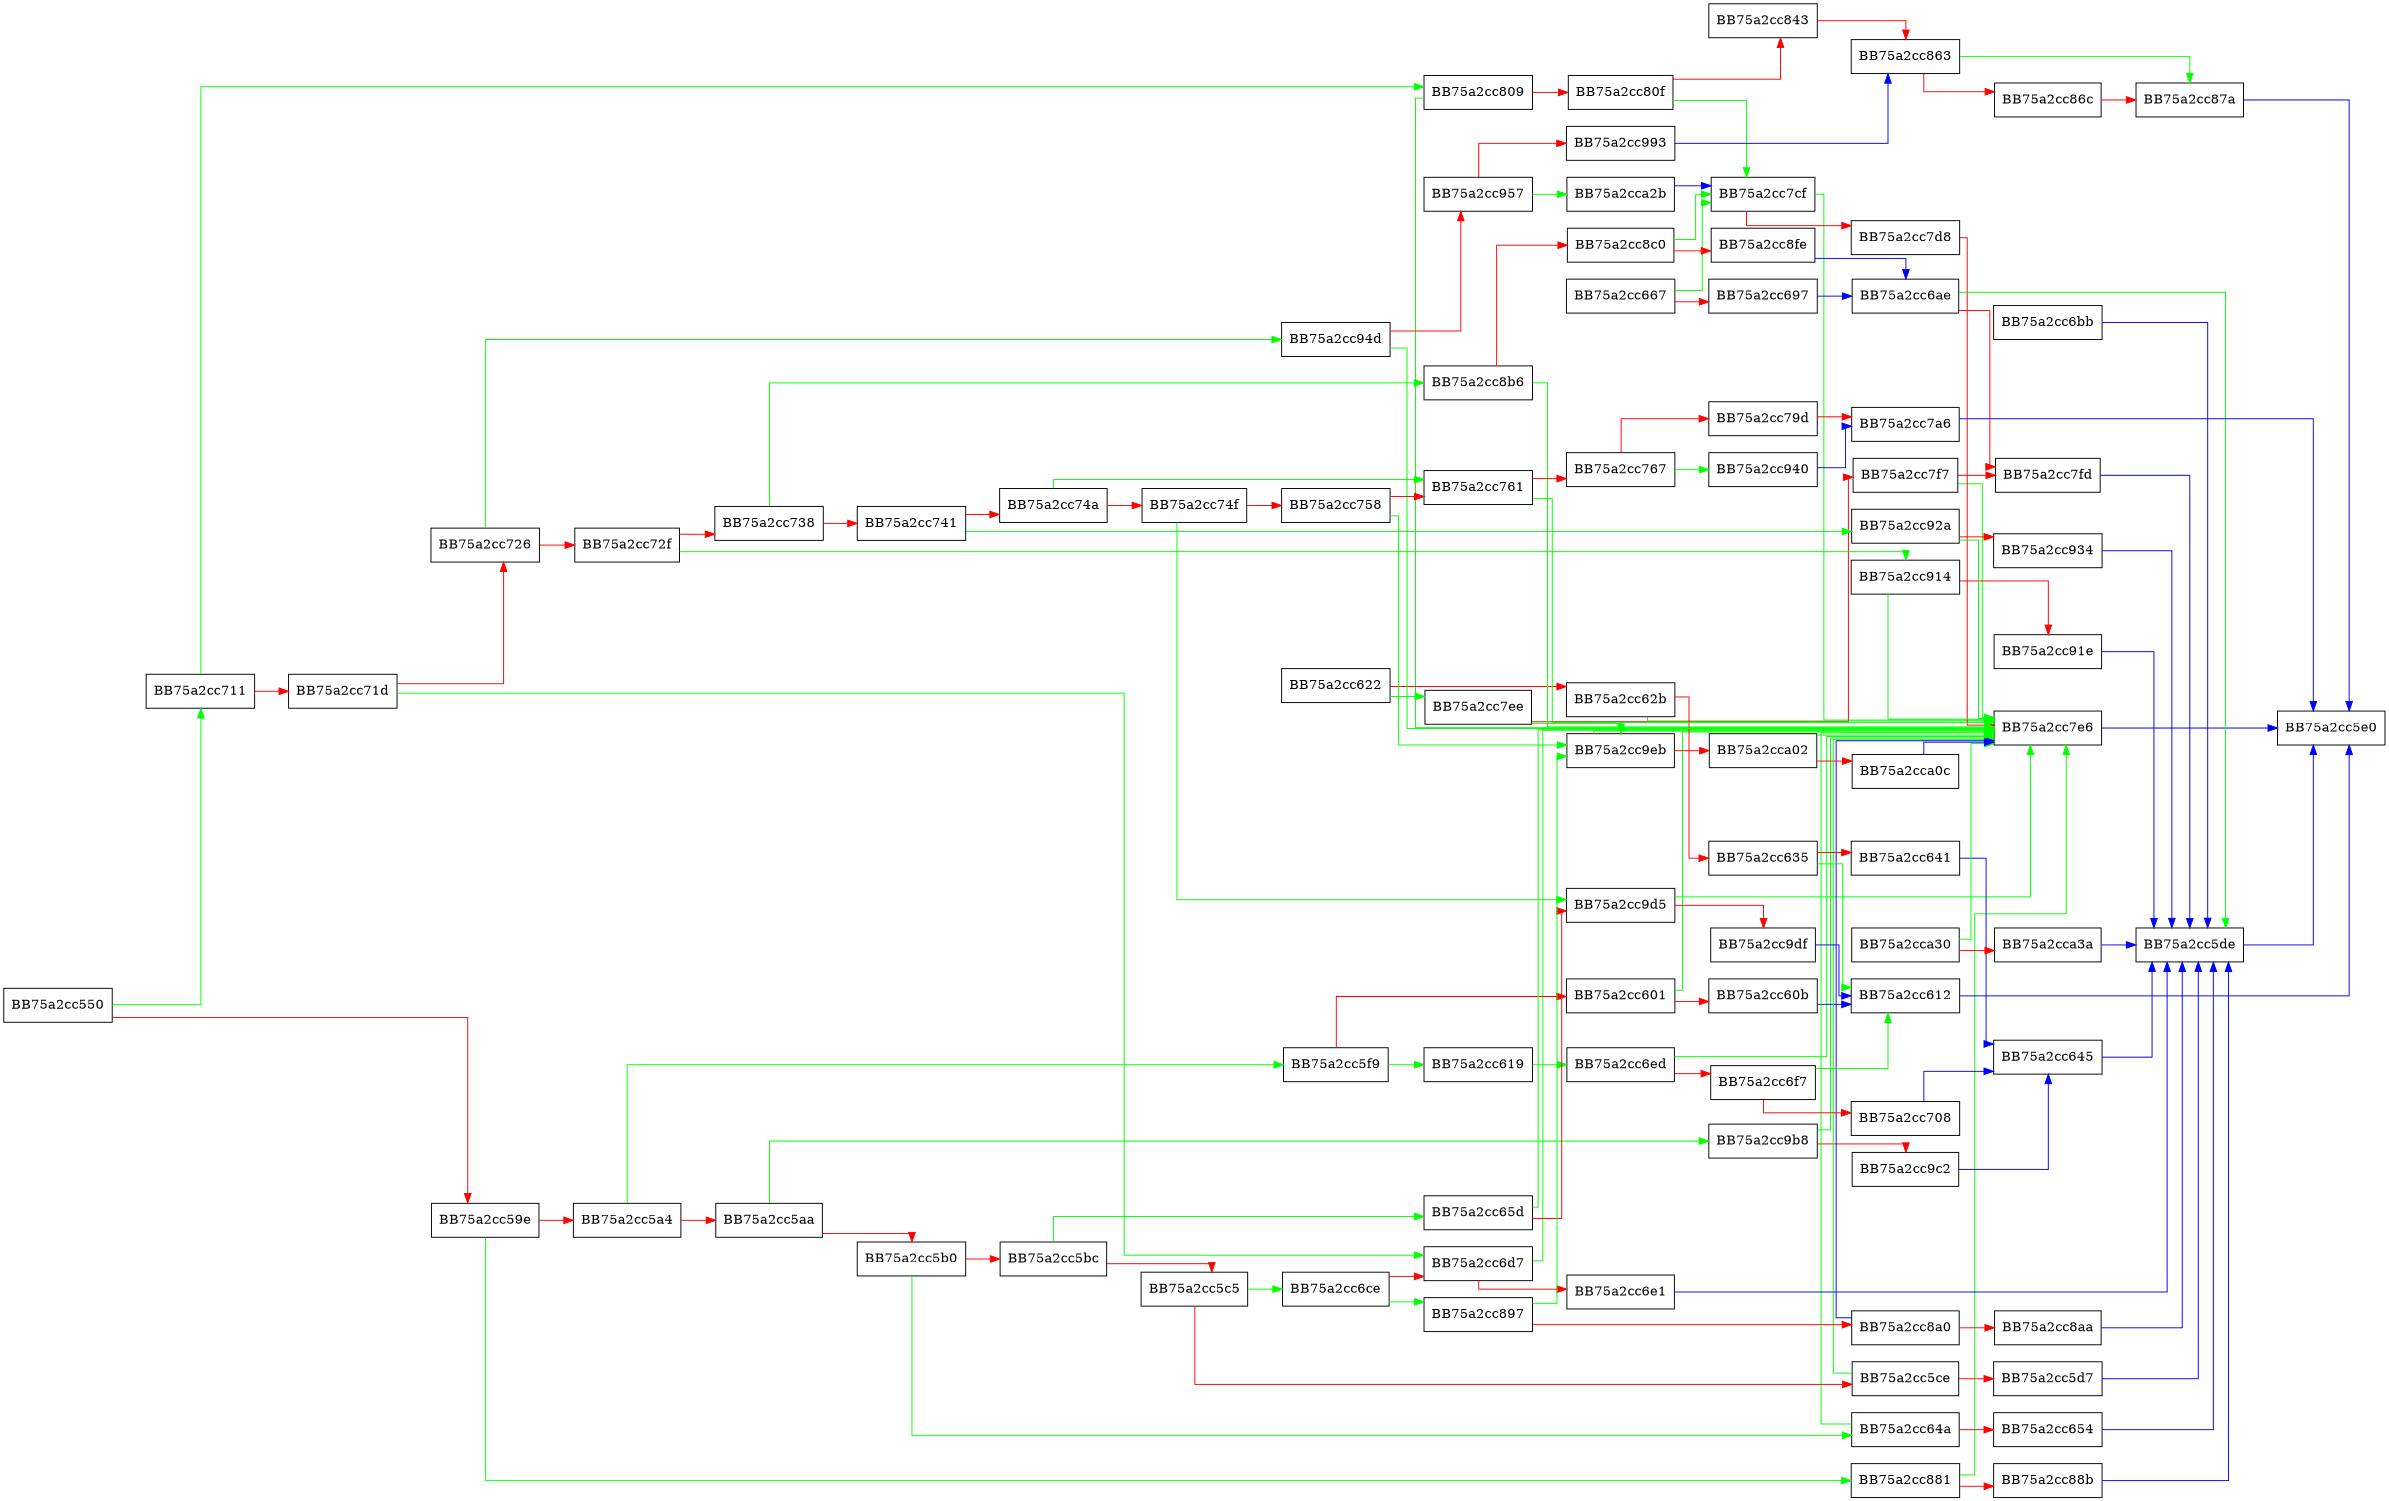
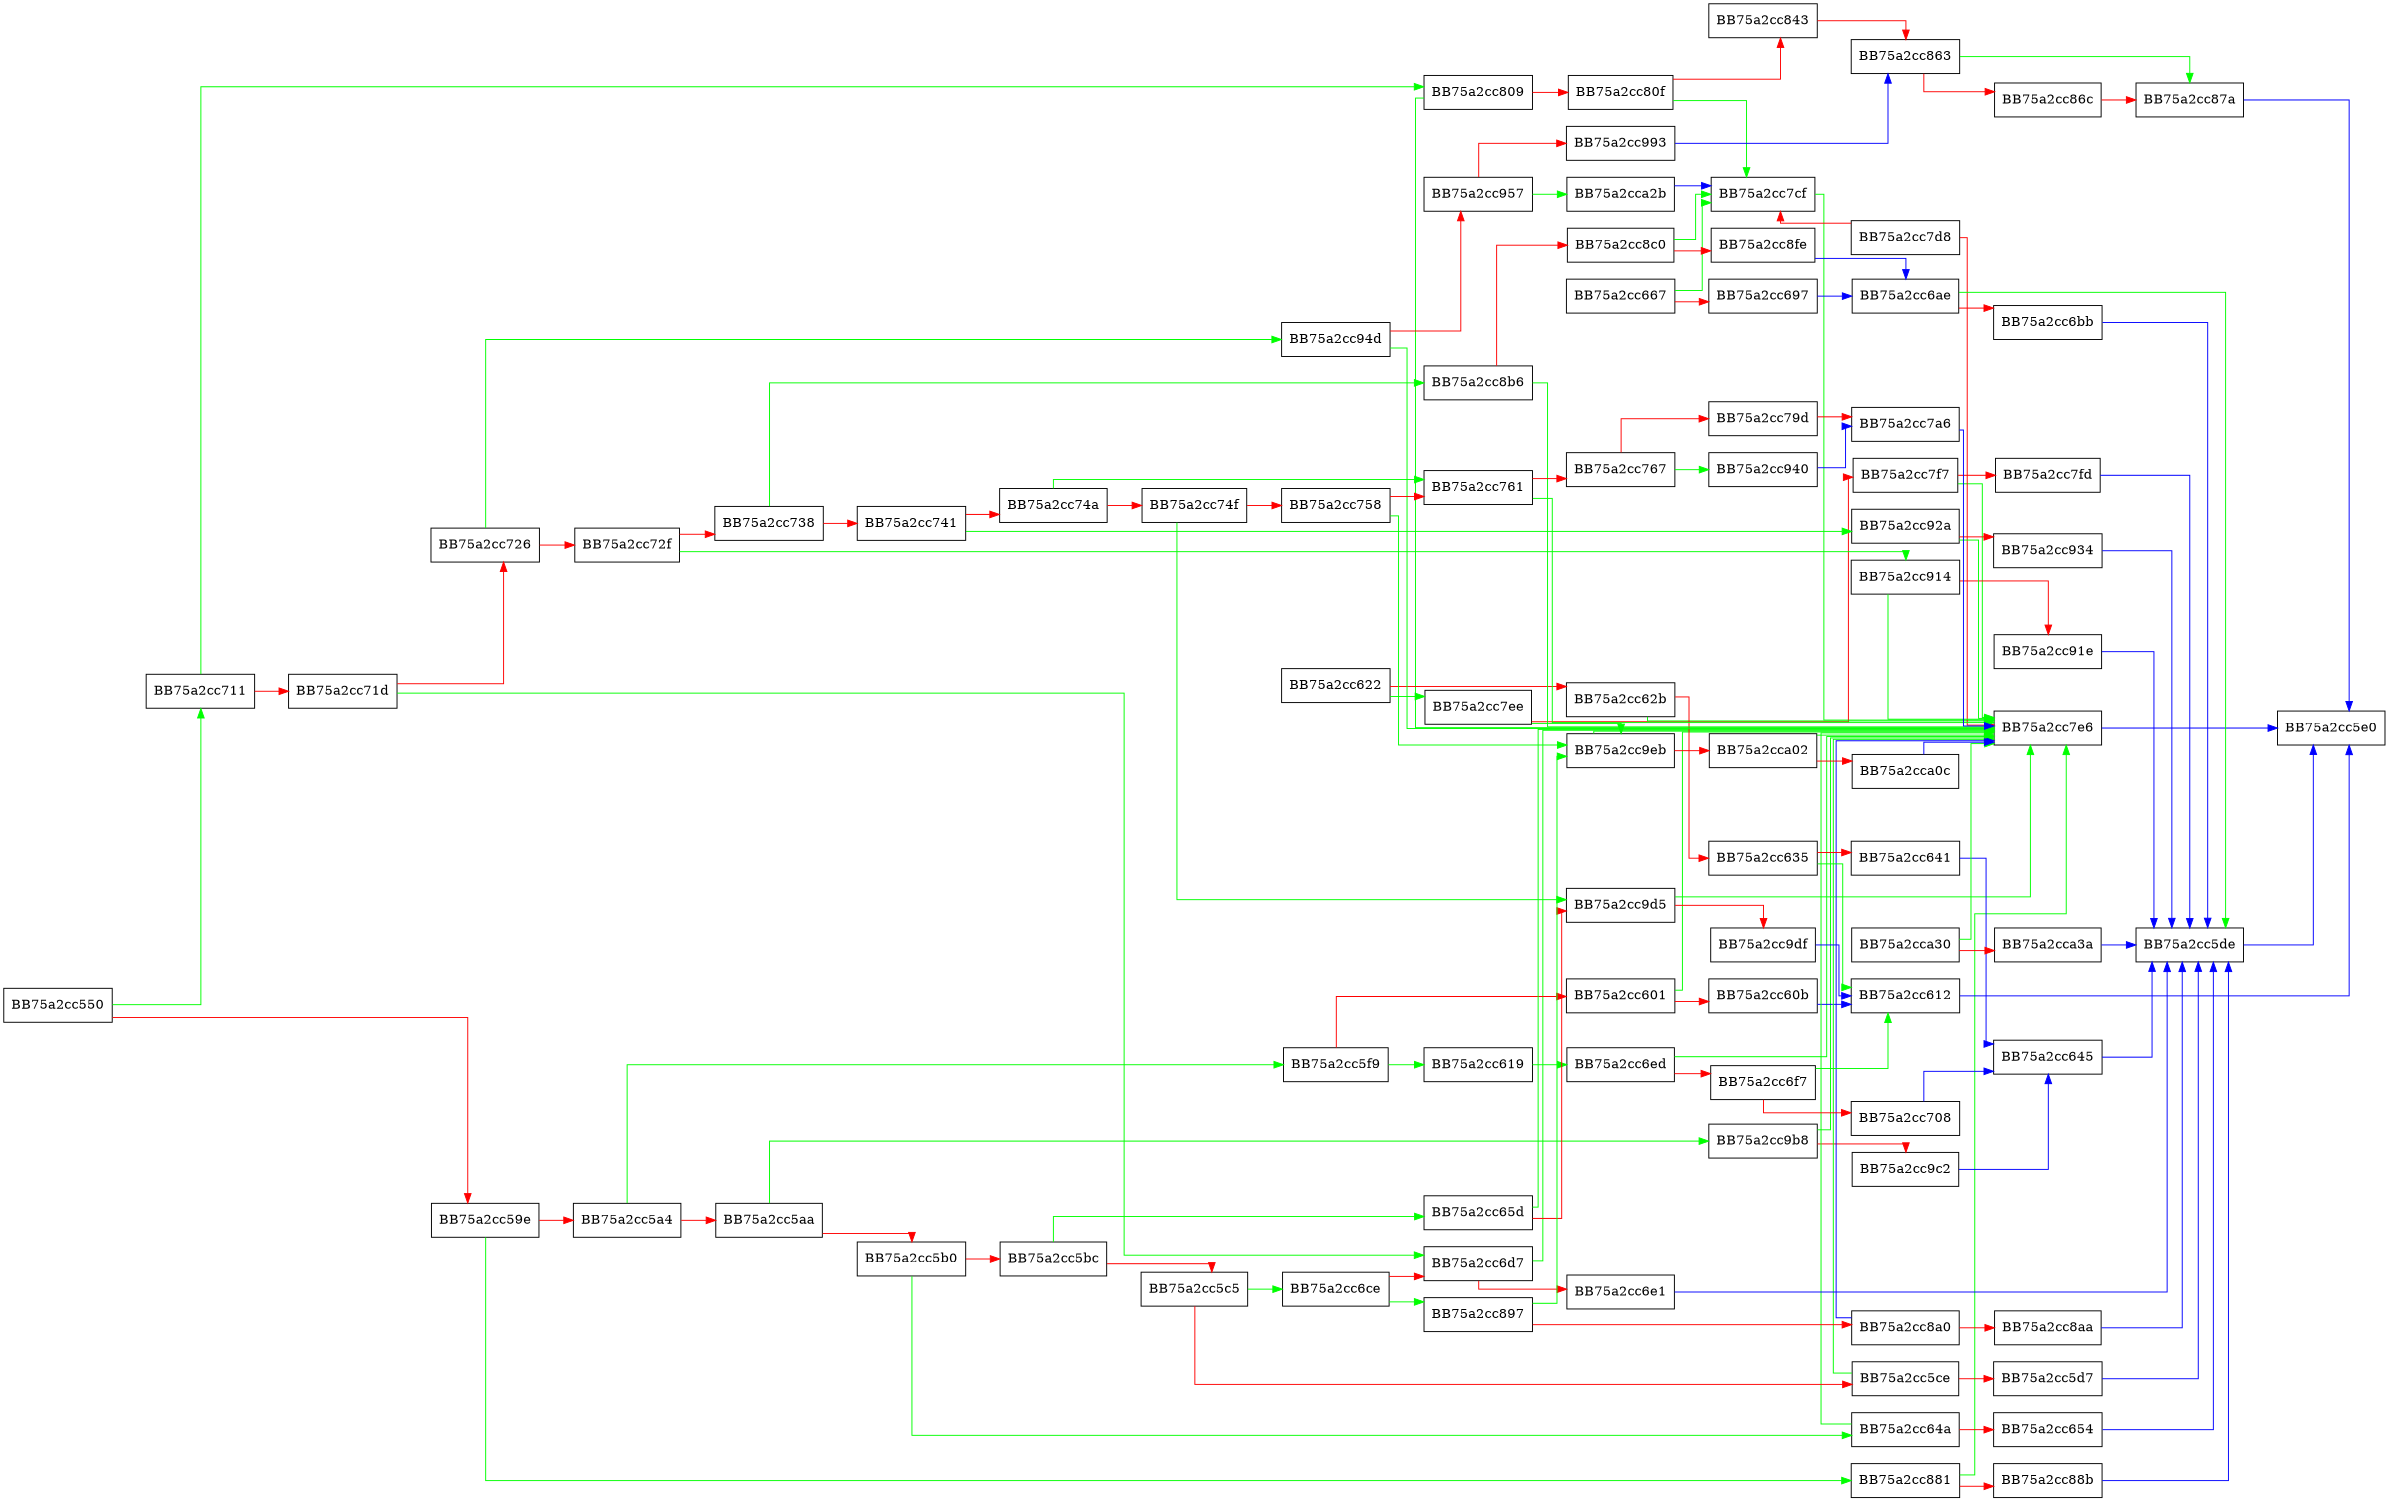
(1787, 226) -> (1815, 223)
(1990, 373) -> (1973, 308)
(2278, 419) -> (1963, 586)
